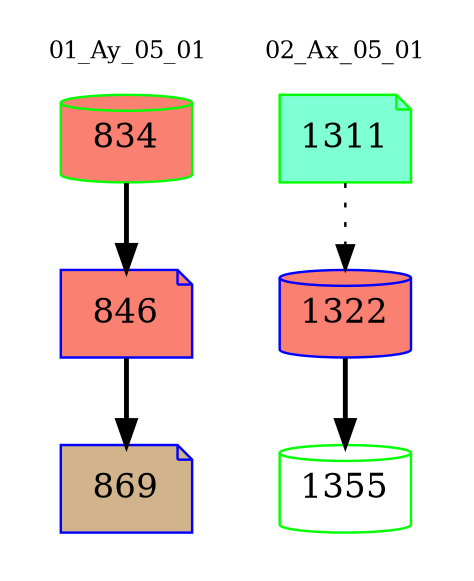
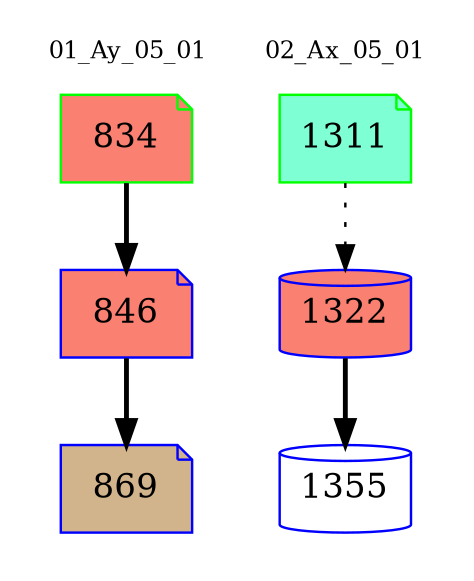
(126, 139) -> (126, 139)
(345, 489) -> (345, 489)
